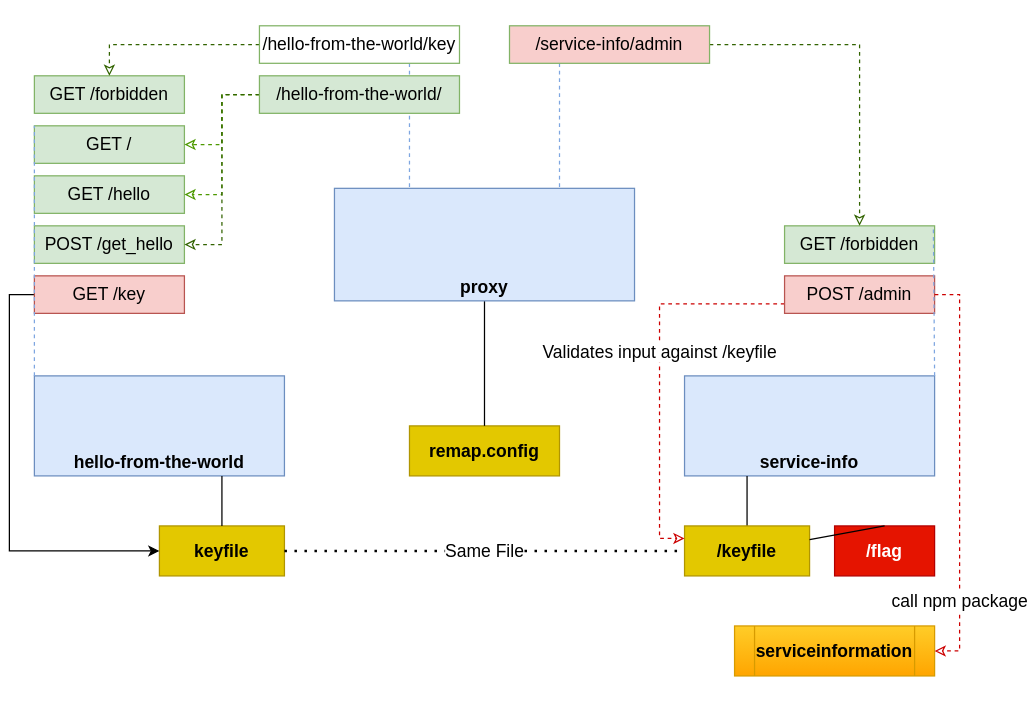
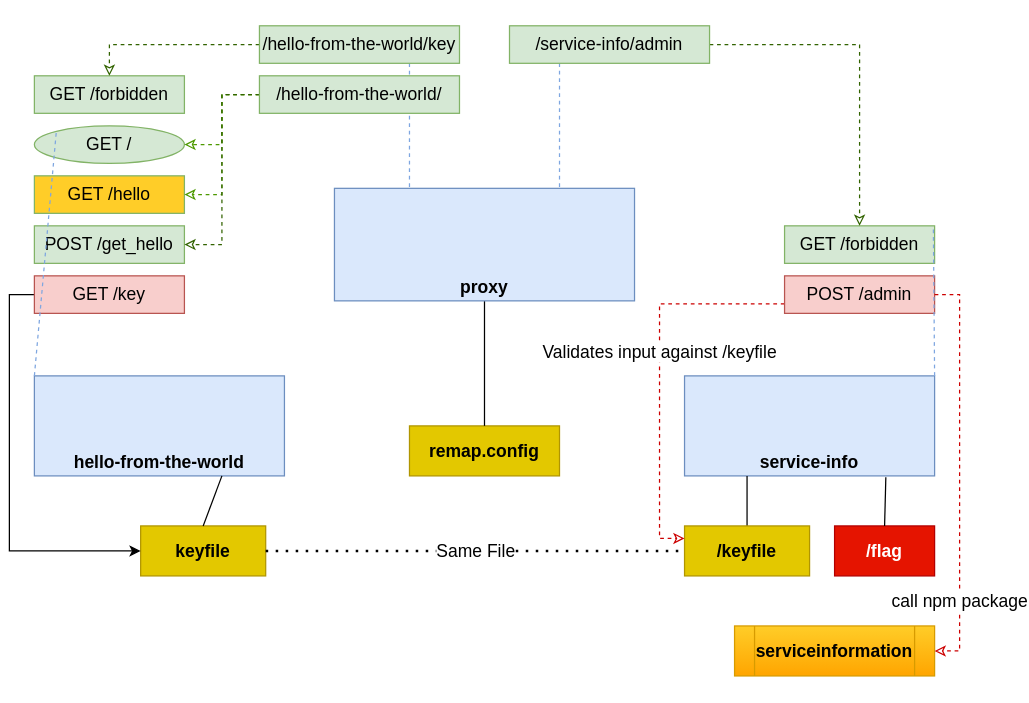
(359, 44) -> (359, 44)
(609, 44) -> (609, 44)
(109, 144) -> (109, 144)
(109, 194) -> (109, 194)
(847, 532) -> (885, 501)
(222, 551) -> (203, 551)
